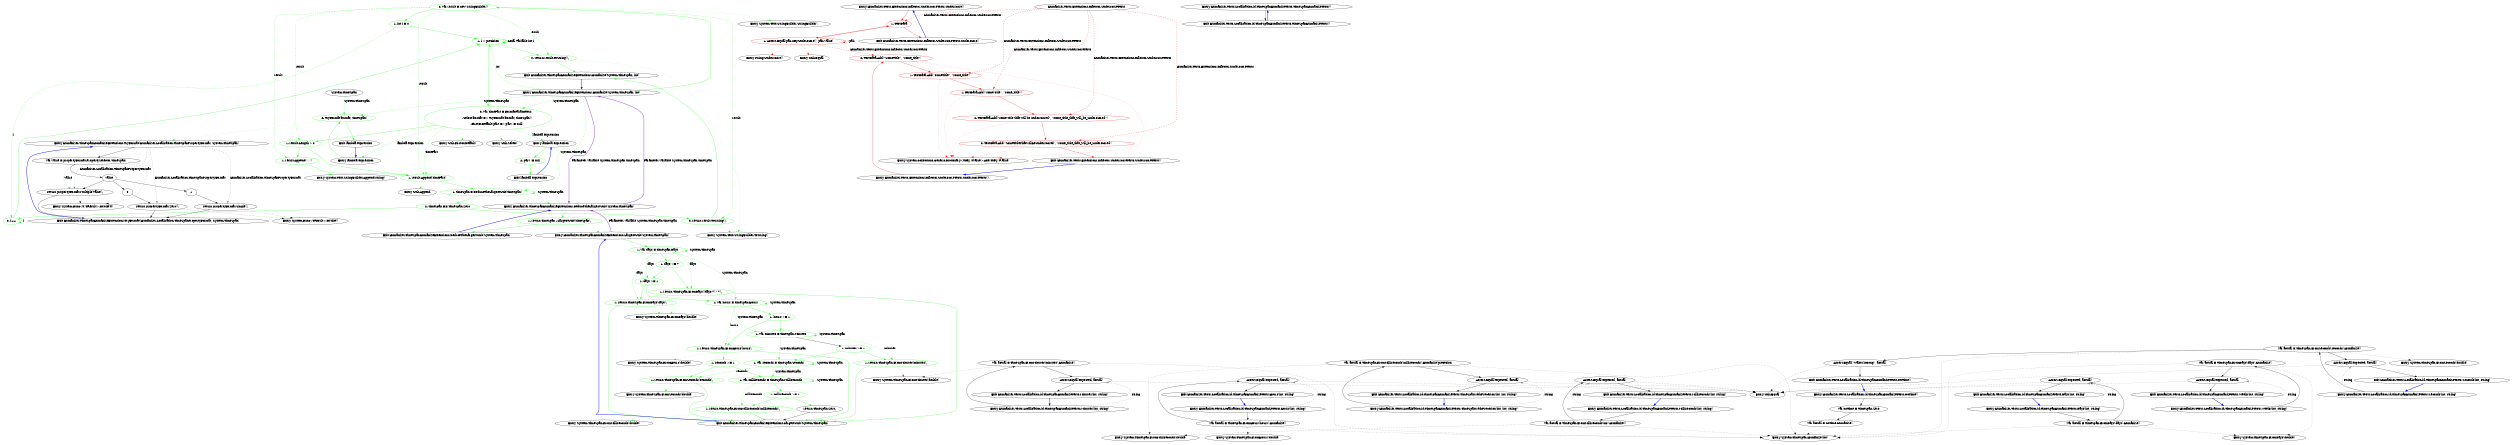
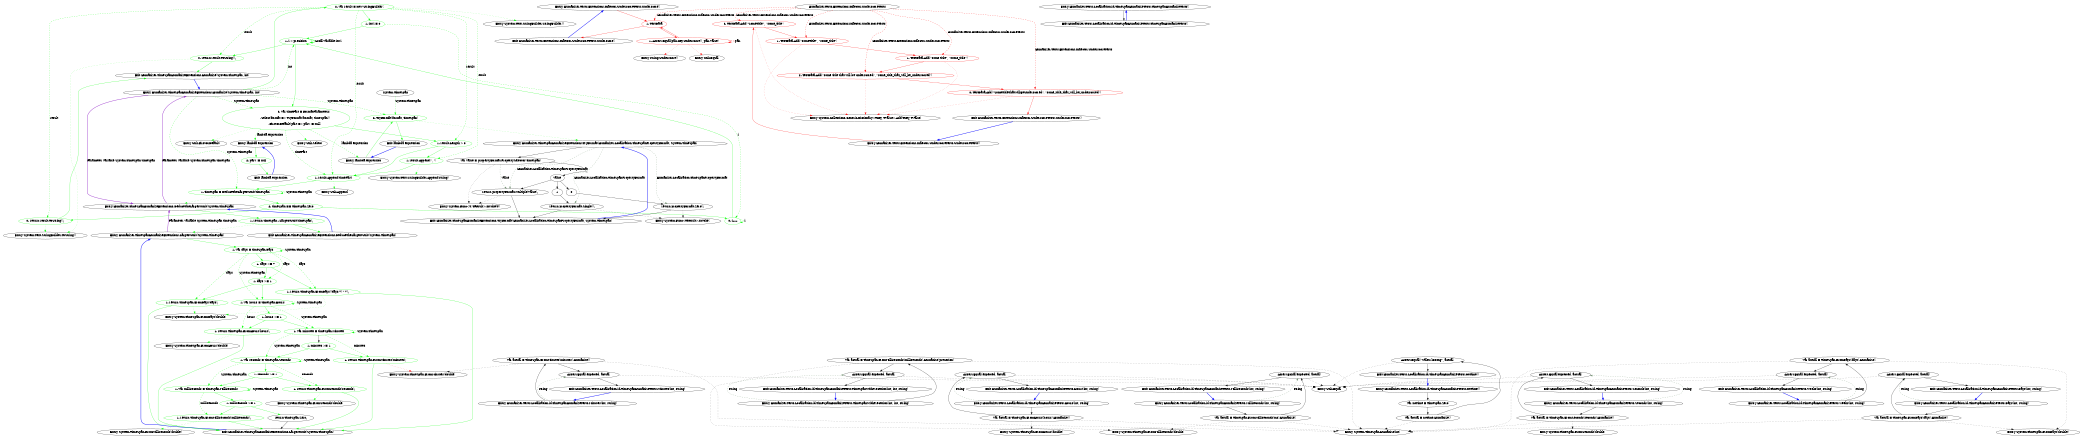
(844, 50) -> (764, 10)
(2075, 352) -> (1497, 396)
(724, 355) -> (266, 367)
